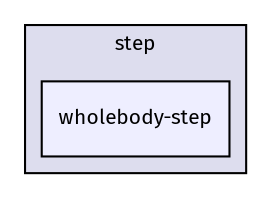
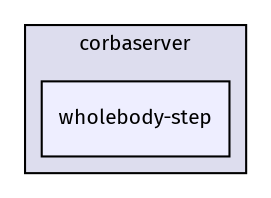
(136, 45) -> (136, 45)
